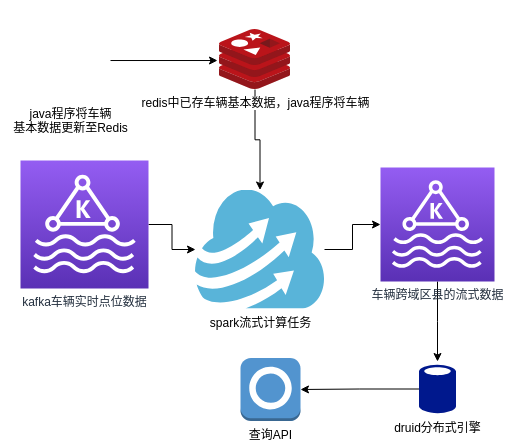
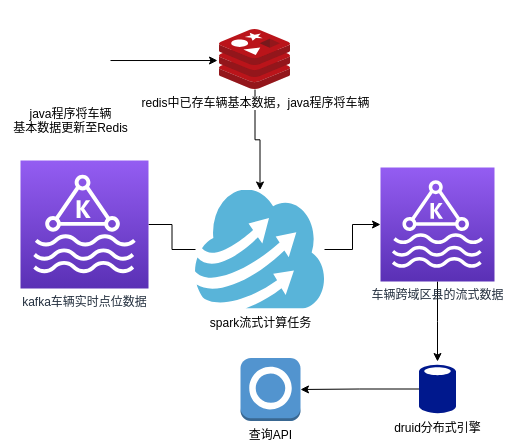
(187, 250) -> (189, 250)
